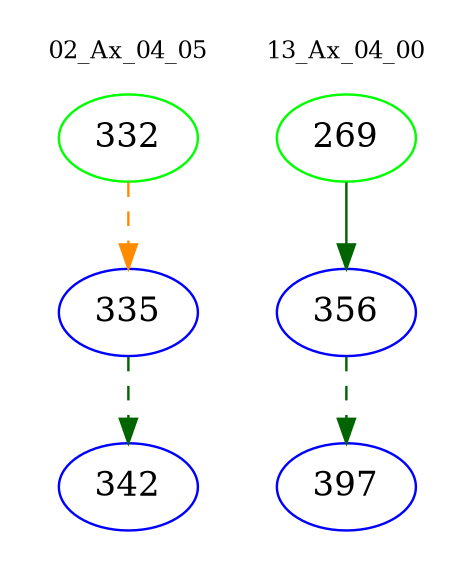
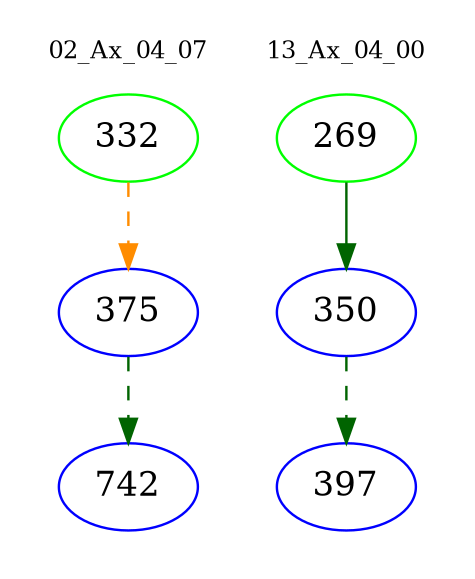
(128, 52) -> (128, 52)
(128, 312) -> (128, 312)
(346, 312) -> (346, 312)
(128, 487) -> (128, 487)
